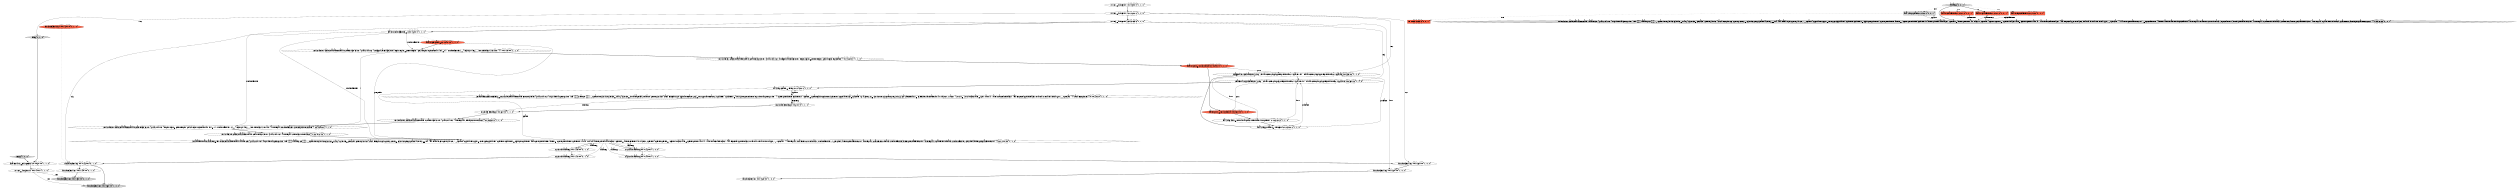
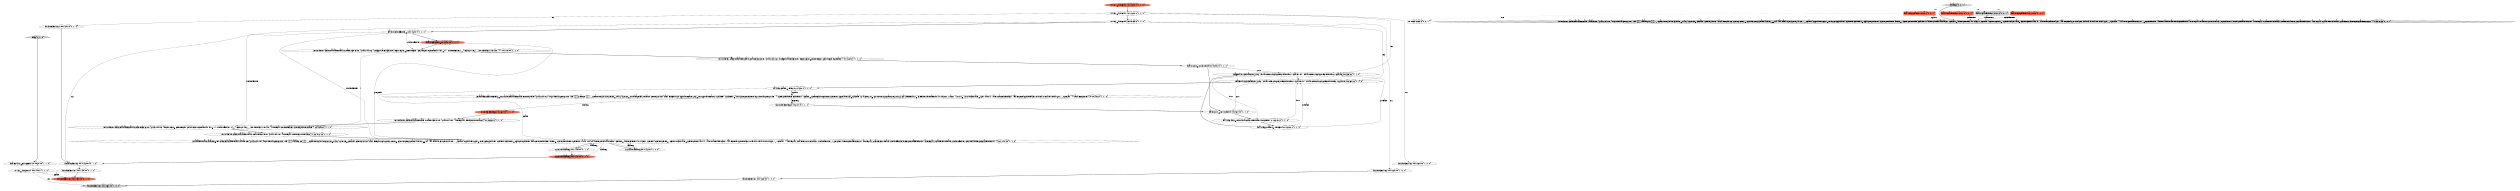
(1128, 5) -> (1128, 5)
(1935, 9) -> (1935, 9)
(1957, 9) -> none
(1973, 9) -> (1973, 9)
(1919, 13) -> (1919, 13)
(1992, 13) -> (1992, 13)
(566, 15) -> (591, 17)
(1419, 22) -> (1419, 22)
(61, 27) -> (61, 27)
(424, 37) -> (424, 37)
(1208, 66) -> (1208, 66)
(61, 97) -> (61, 97)
(1391, 101) -> (1391, 101)
(645, 109) -> (1008, 109)
(497, 112) -> (497, 112)
(1229, 112) -> (1229, 112)
(22, 157) -> none
(572, 157) -> (572, 157)
(642, 157) -> none
(31, 167) -> none
(1403, 167) -> none
(103, 171) -> (432, 183)
(57, 175) -> (57, 175)
(74, 179) -> (74, 179)
